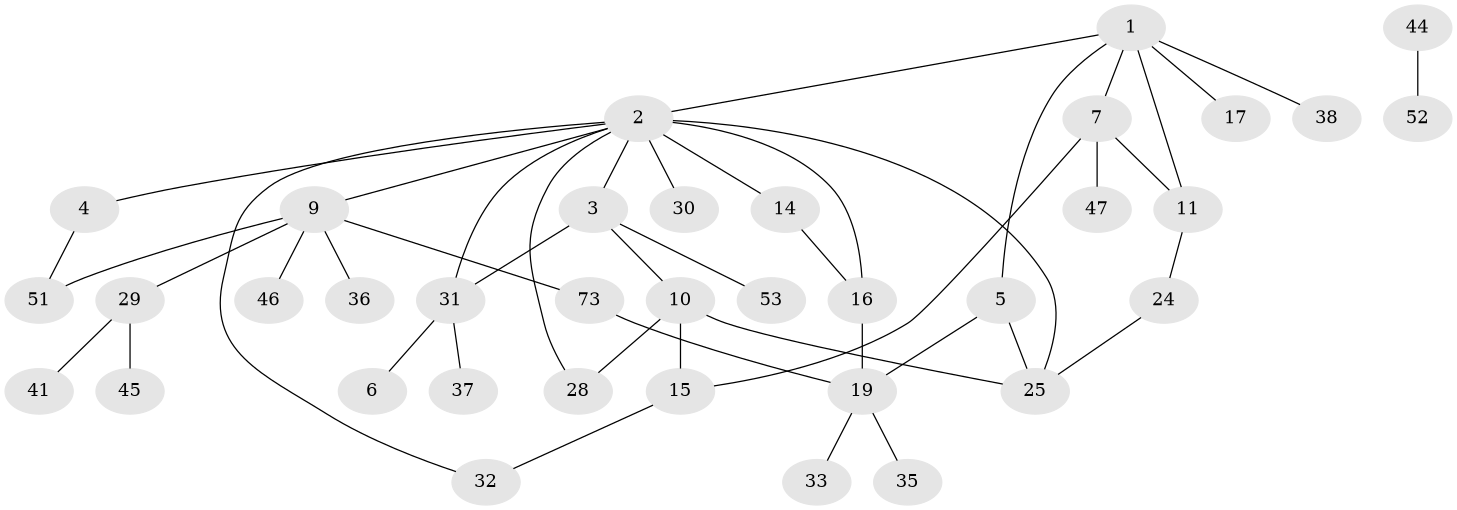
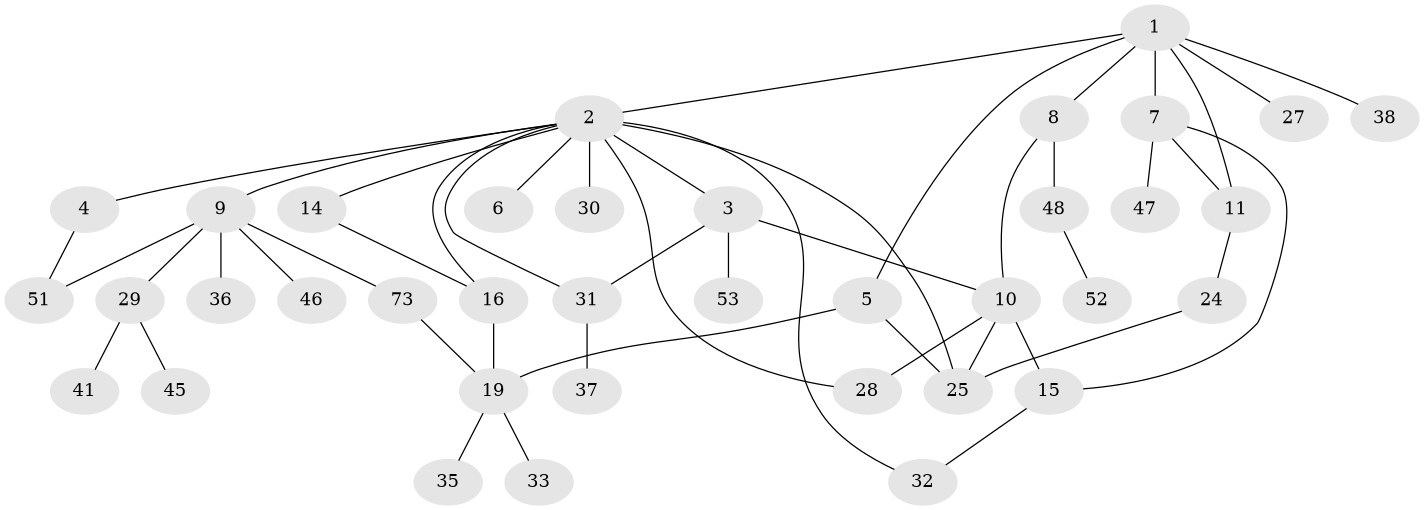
(1418, 28) -> (1054, 210)
none -> (1054, 119)
(1236, 119) -> (1294, 119)
(412, 346) -> (544, 164)
